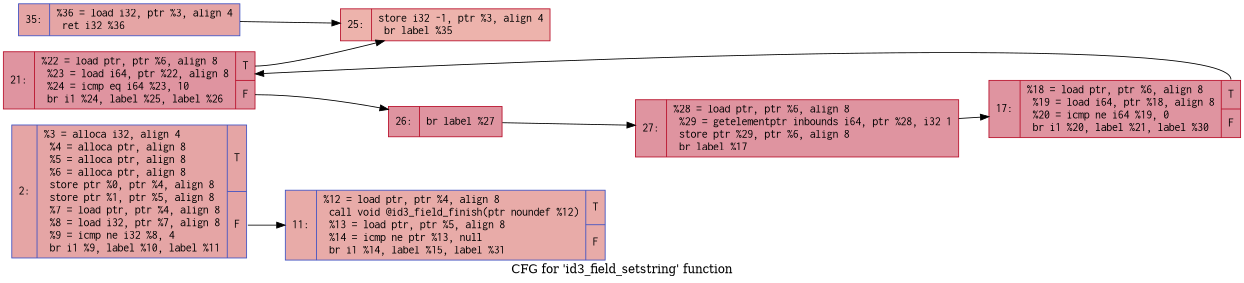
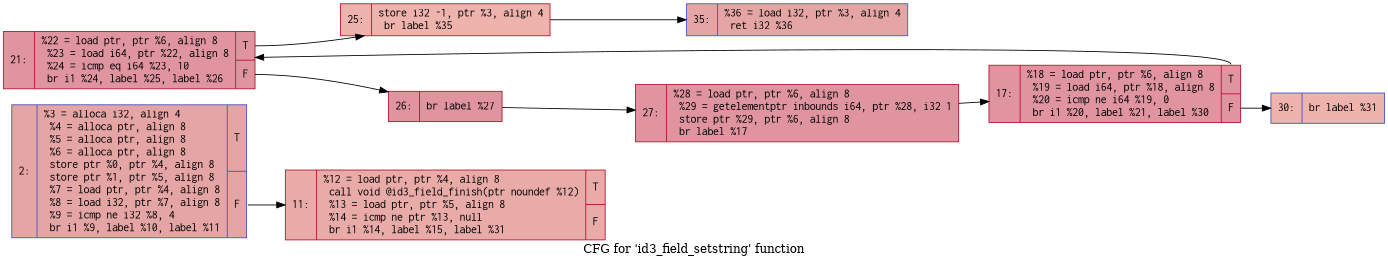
(286, 22) -> (614, 20)
none -> (1328, 108)
(445, 225) -> (445, 205)
